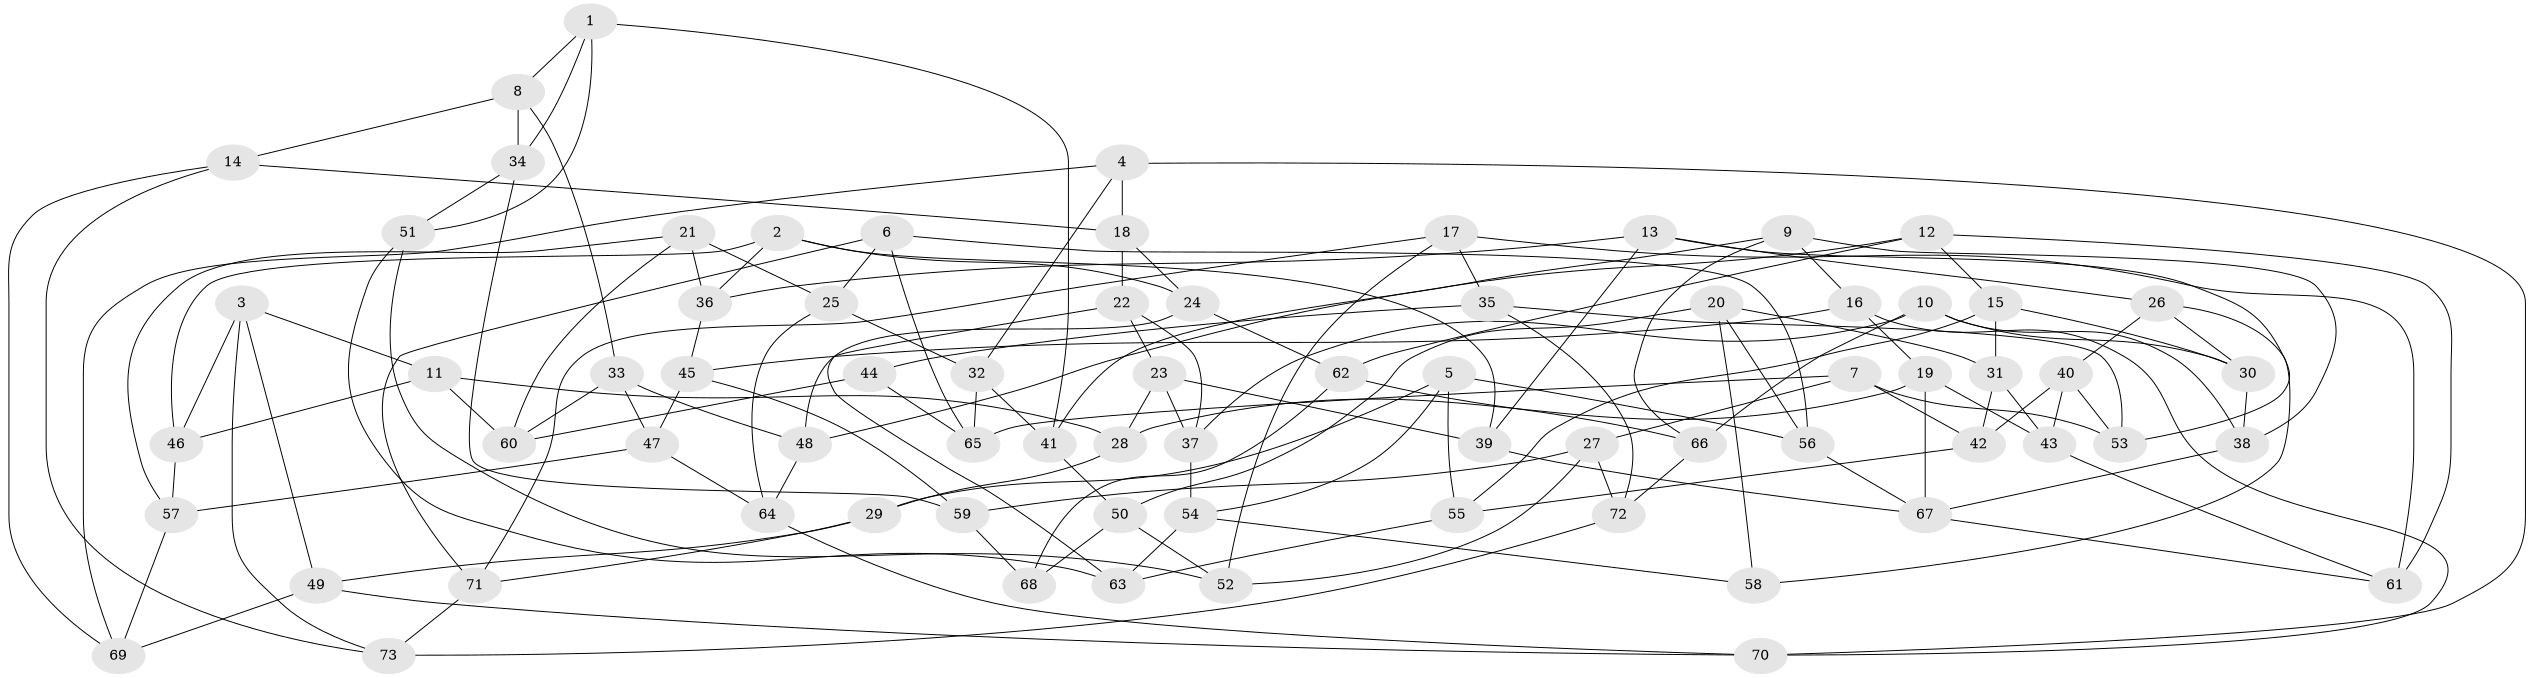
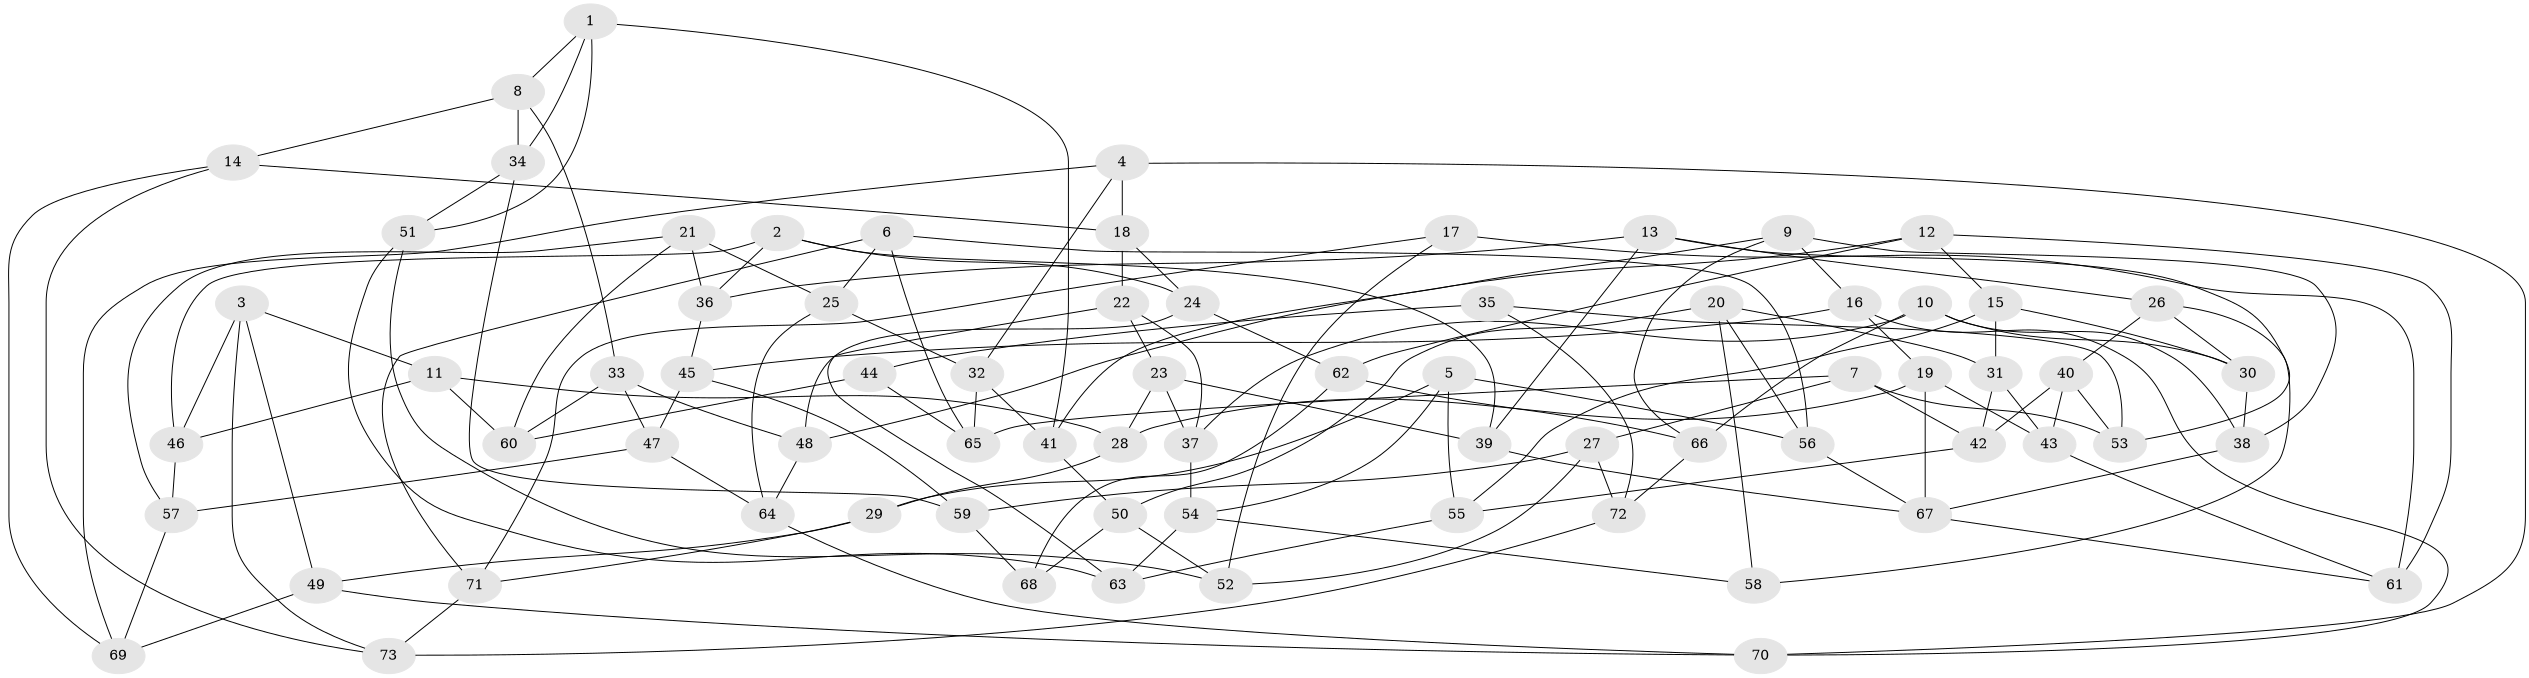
(1469, 268) -> none
